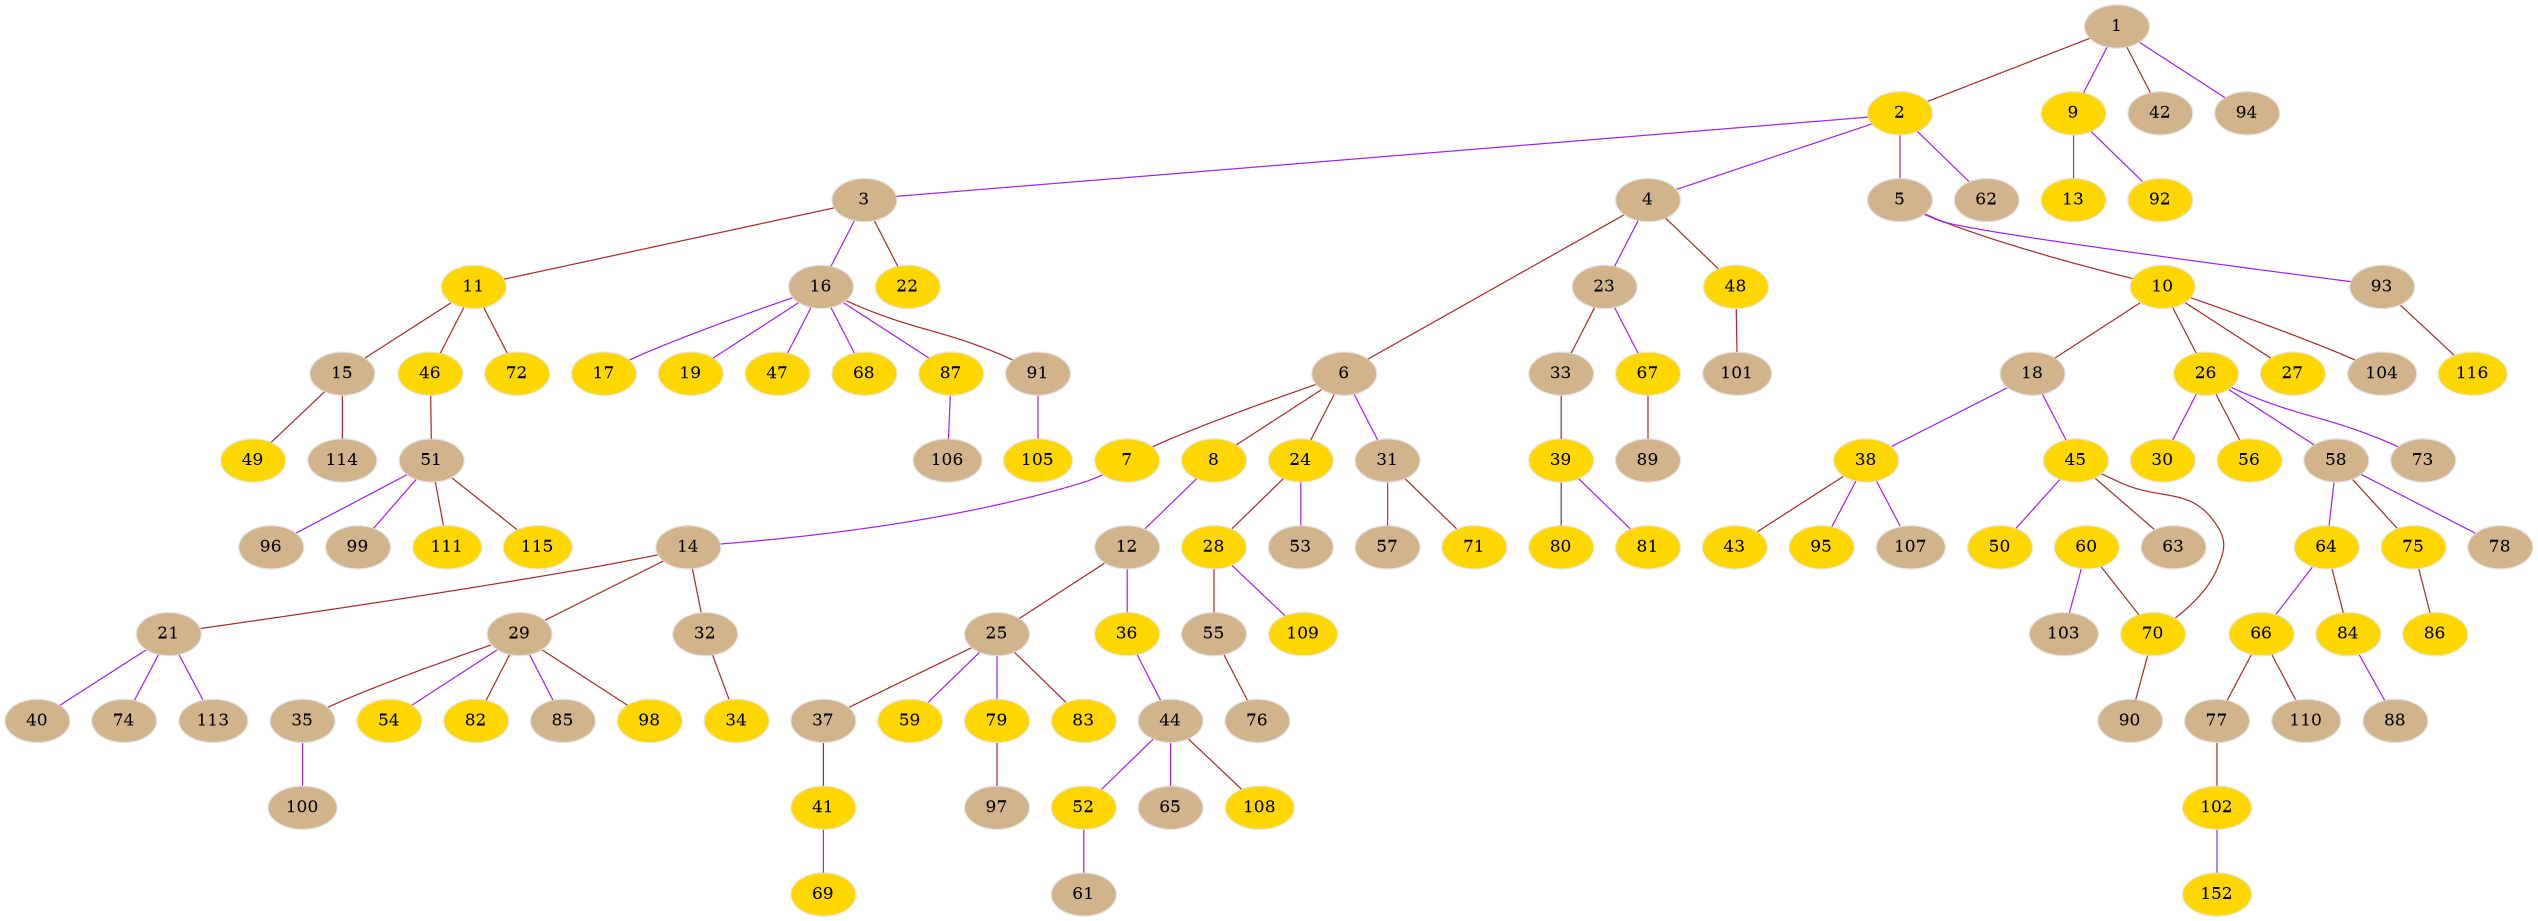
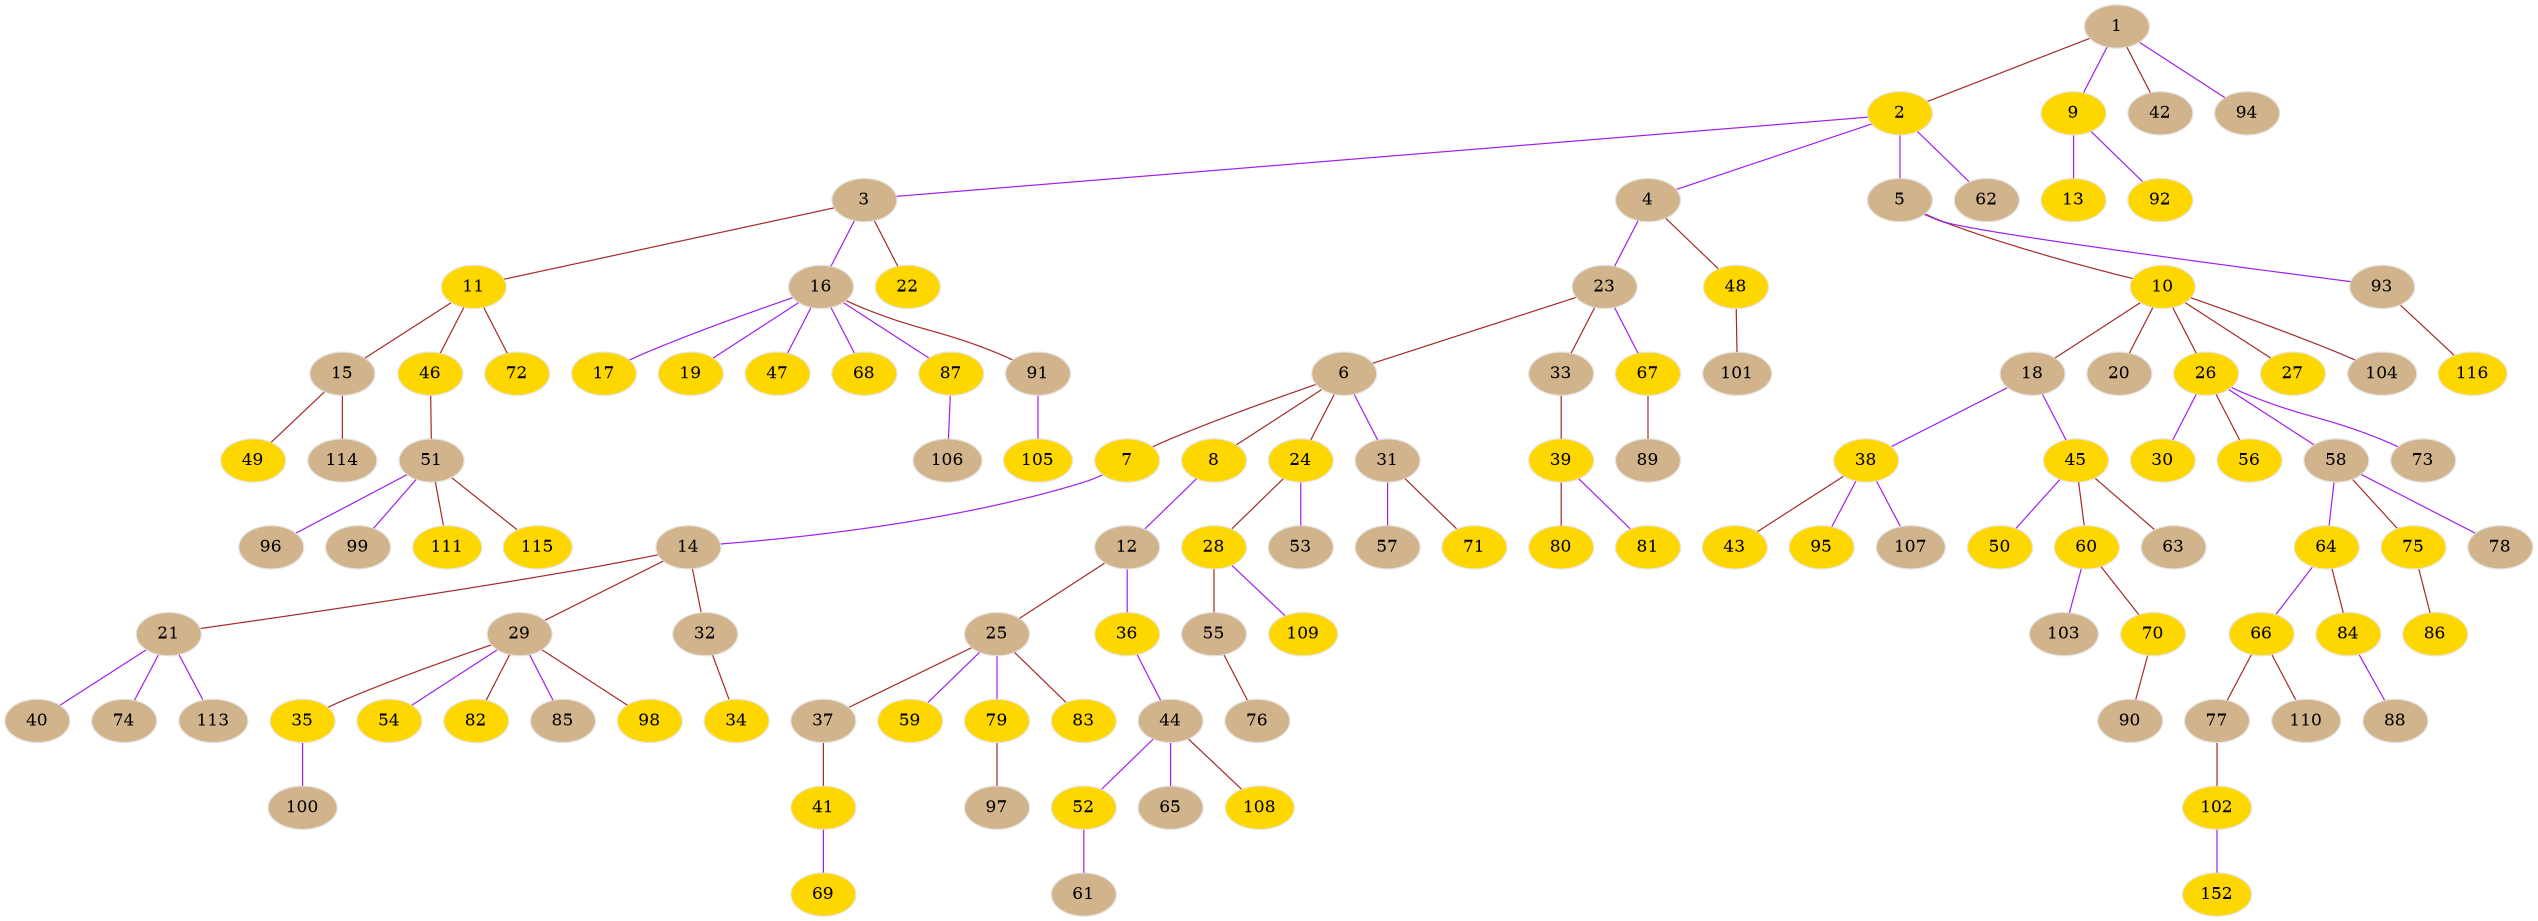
(1496, 287) -> (1474, 330)
none -> (2119, 374)
(2211, 518) -> (2081, 504)
(303, 721) -> (303, 721)
